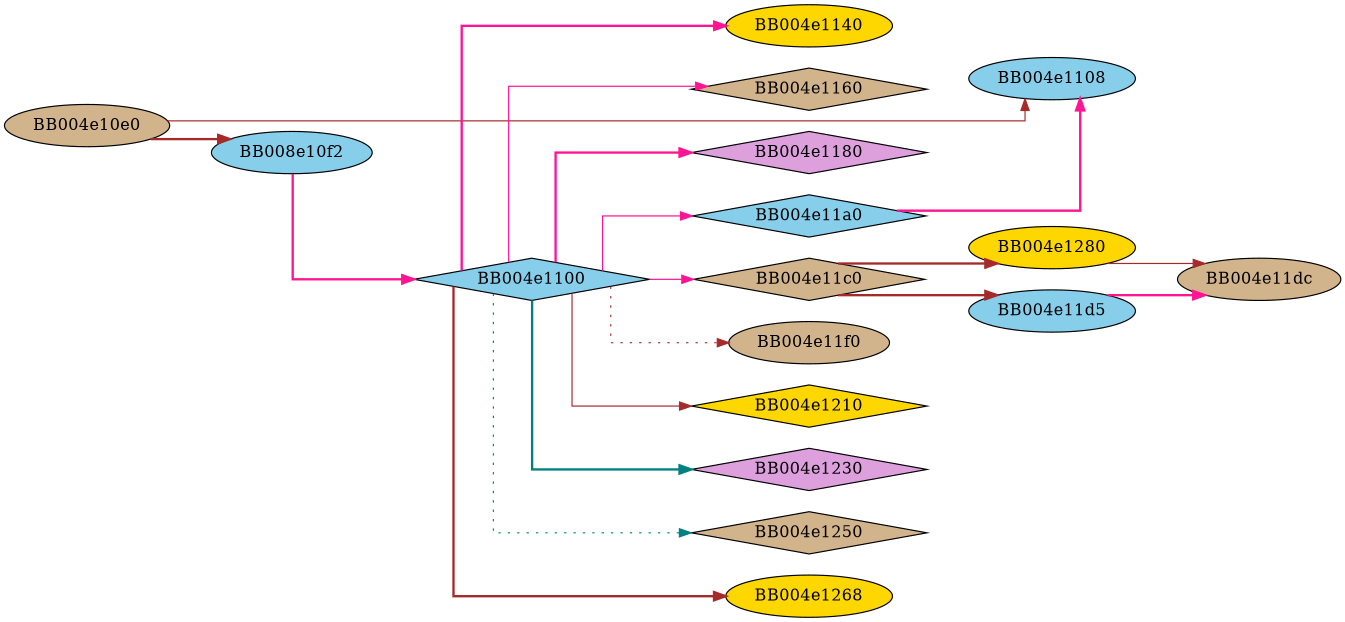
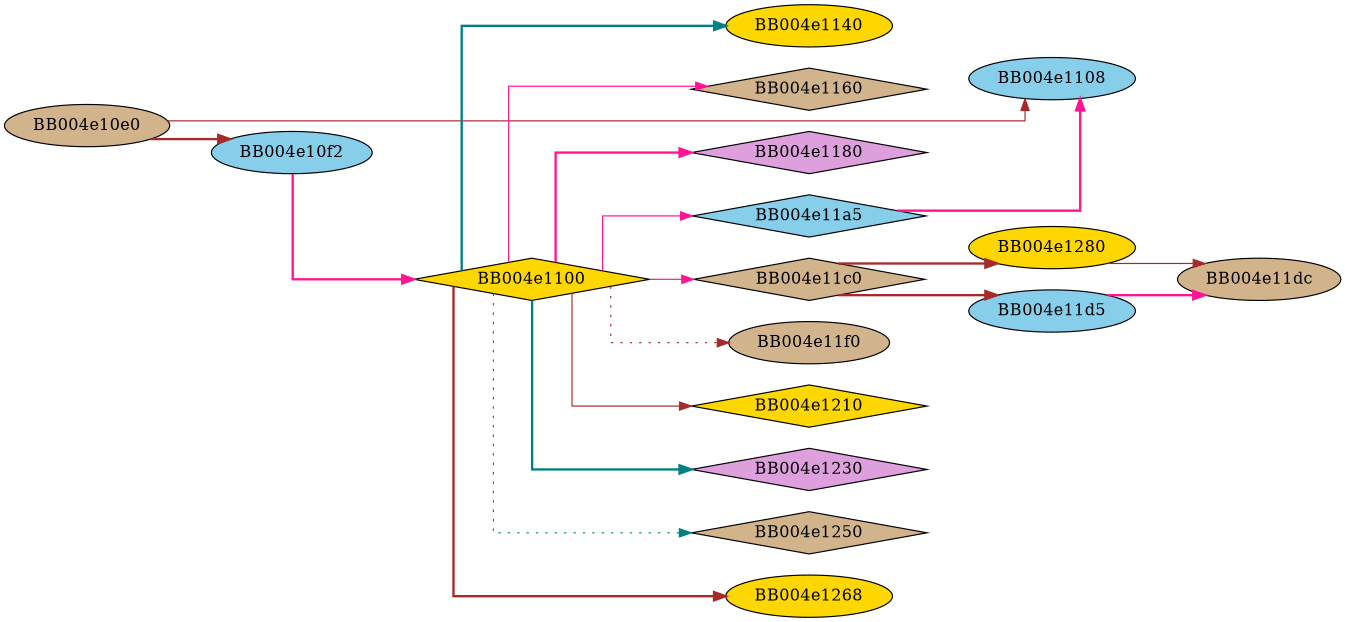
(466, 26) -> (466, 26)
(292, 153) -> (292, 153)
(809, 216) -> (809, 216)
(532, 279) -> (532, 279)
